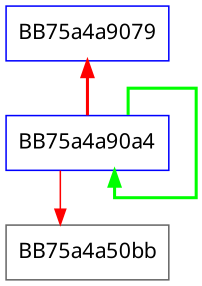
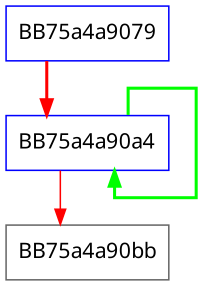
(87, 96) -> (47, 80)
(87, 252) -> (87, 252)
